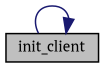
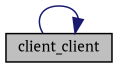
(52, 48) -> (59, 48)
